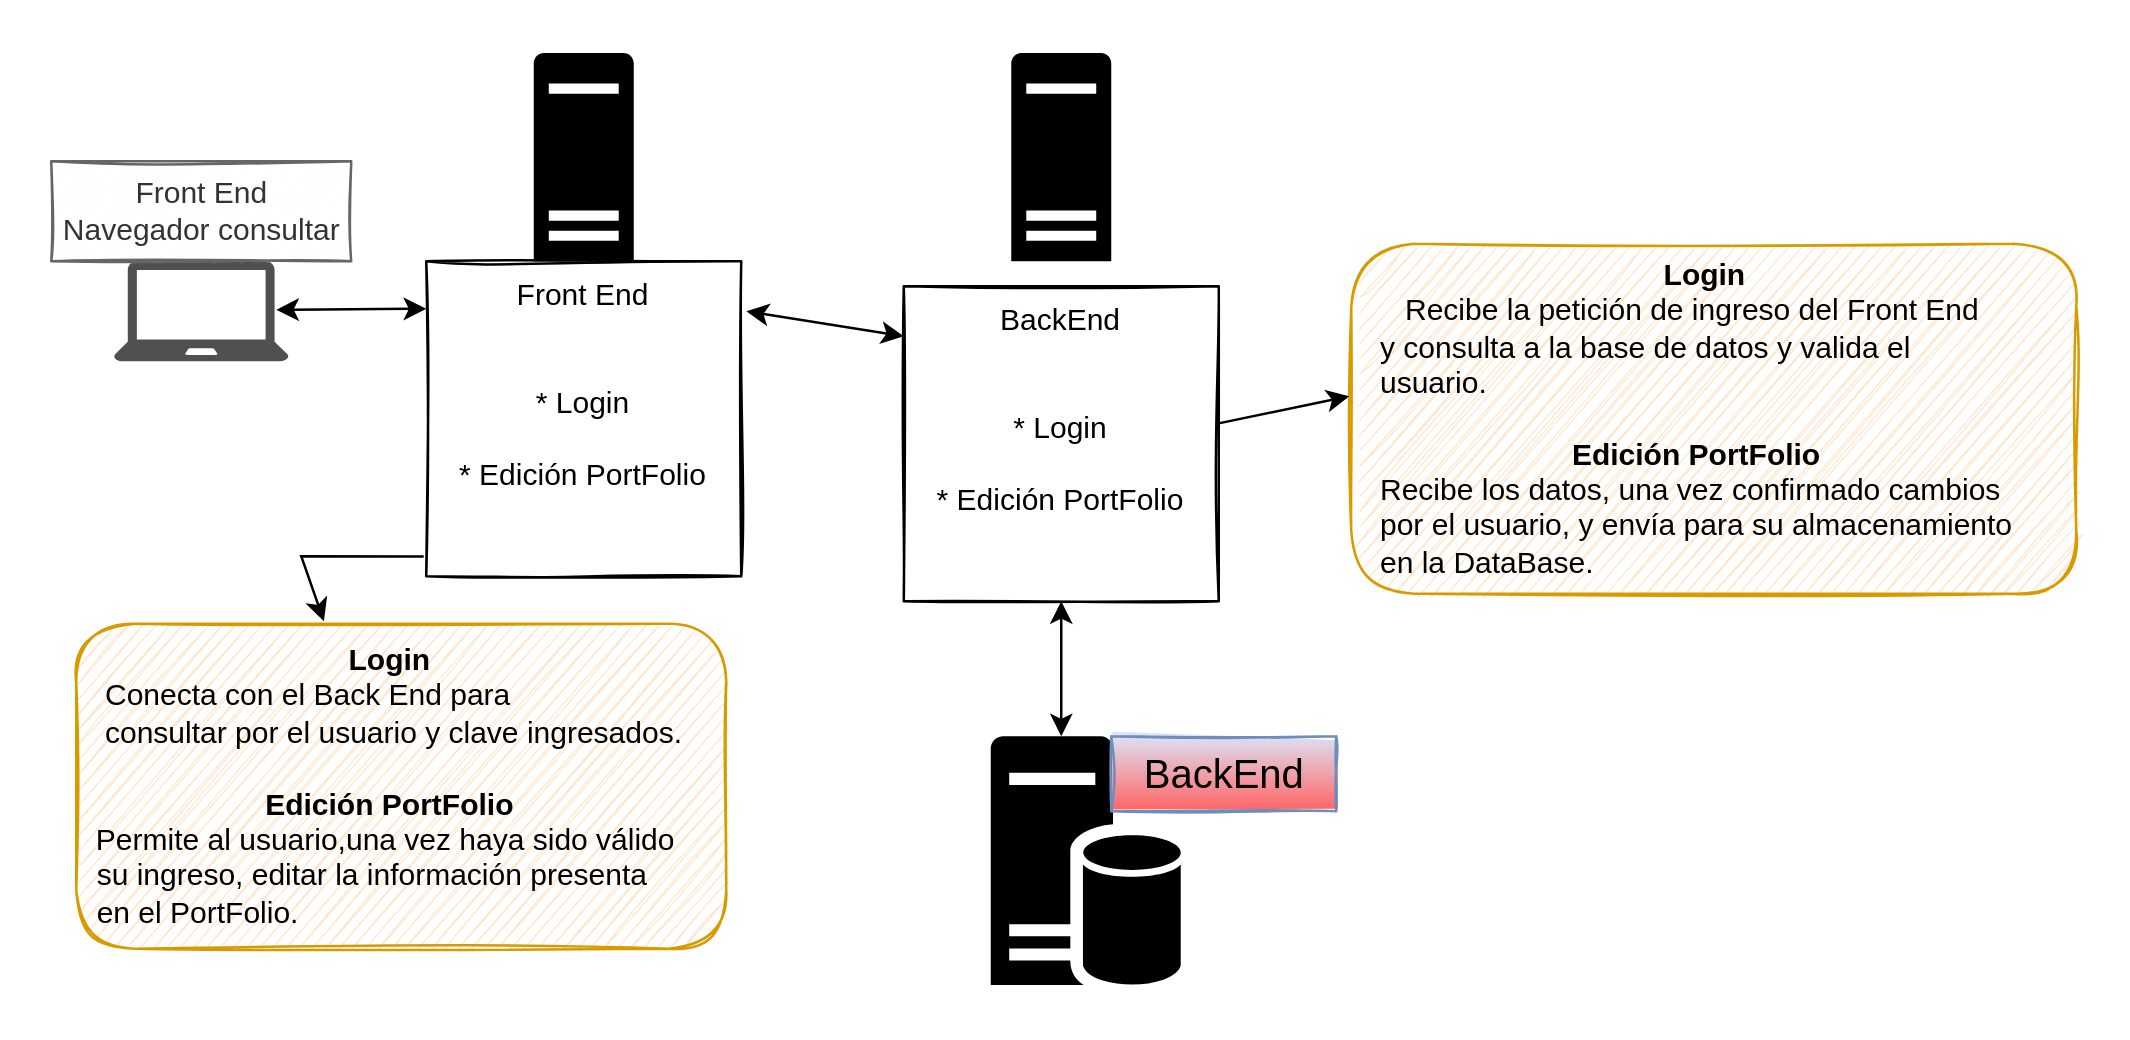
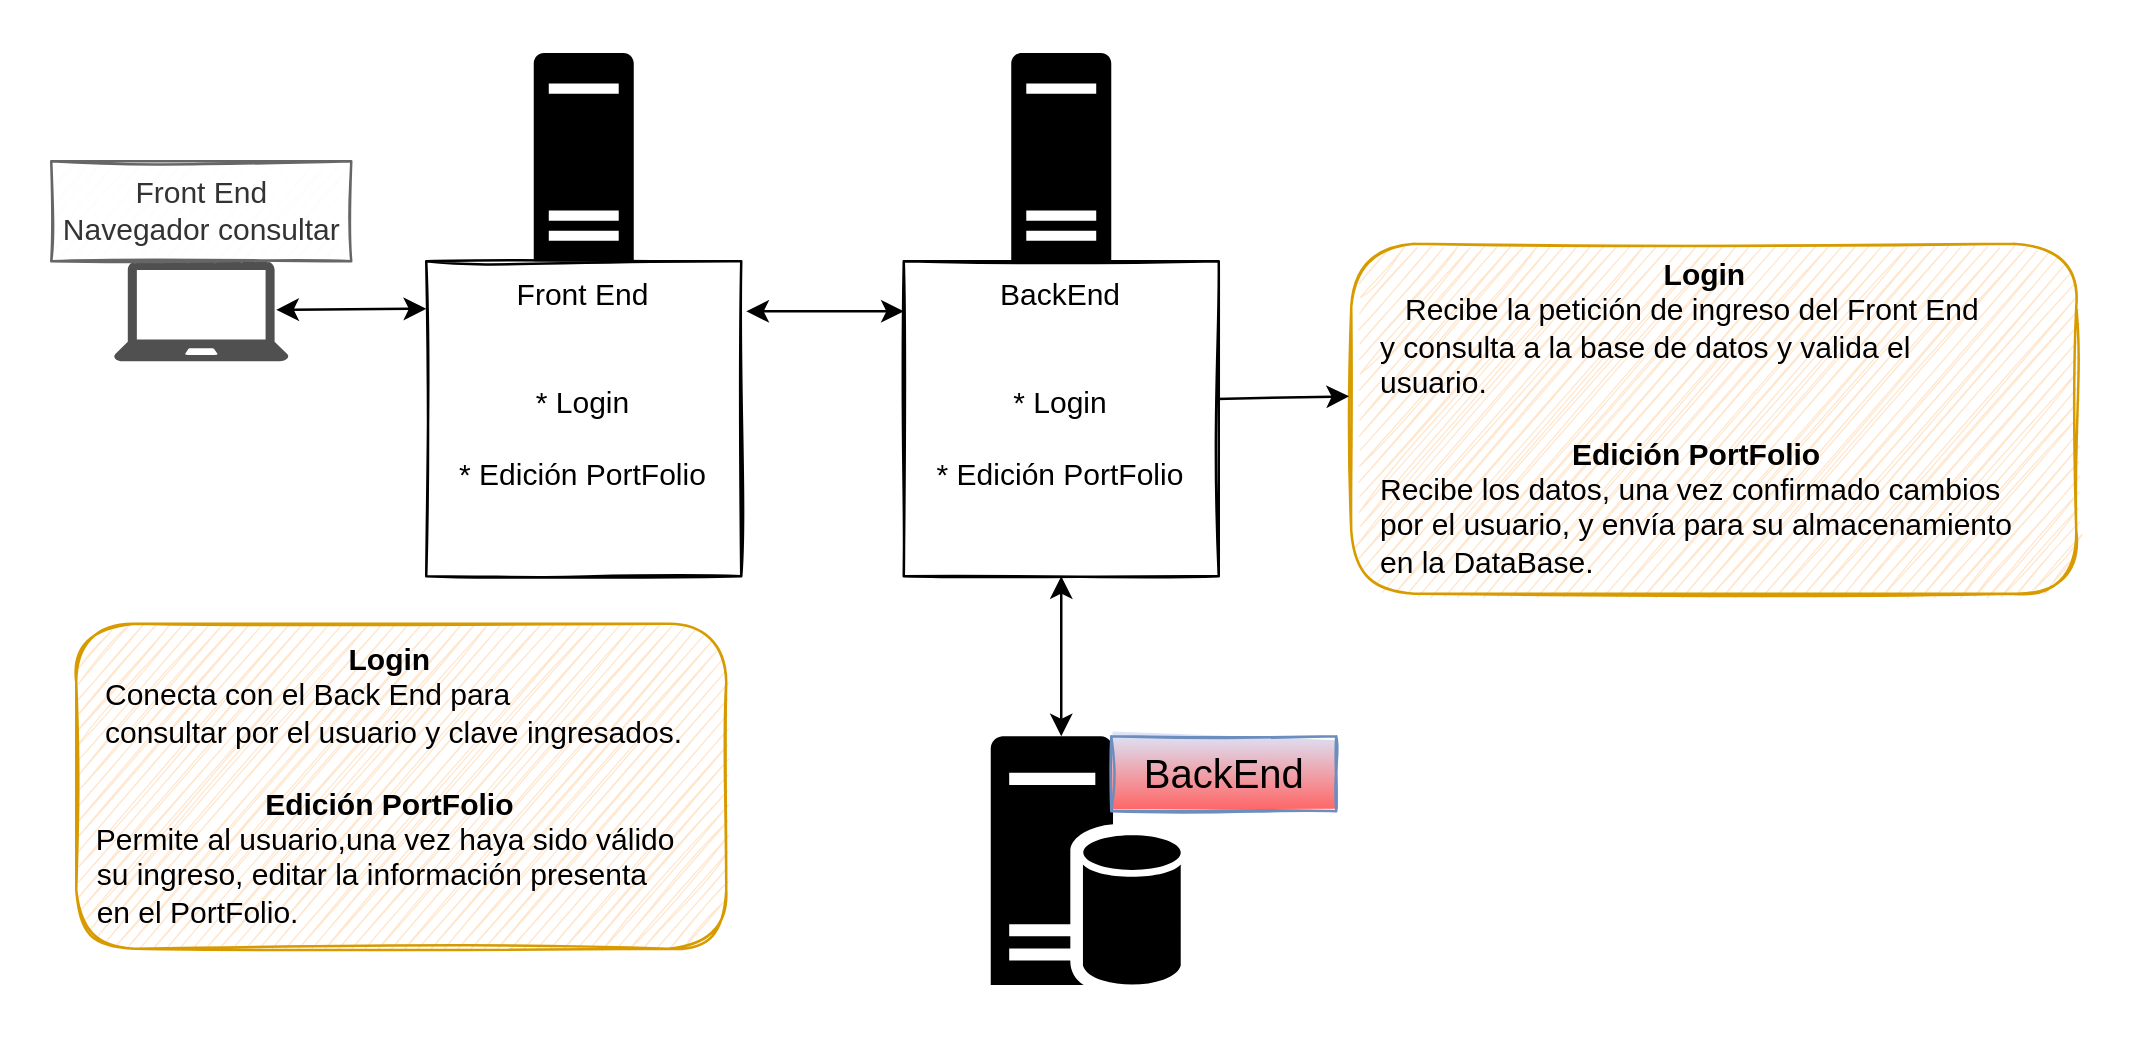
(1061, 444) -> (1061, 419)
(335, 556) -> none
